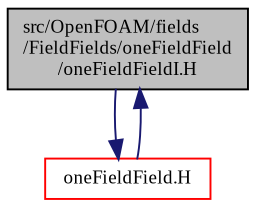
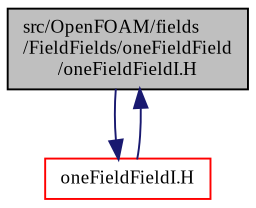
(128, 179) -> (128, 179)
